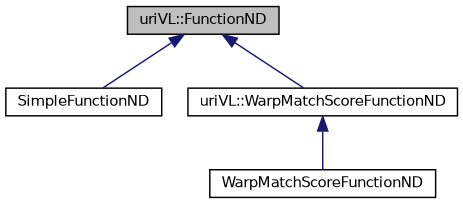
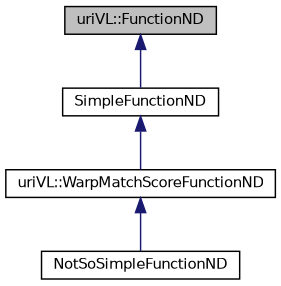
(269, 65) -> (141, 150)
(323, 184) -> (141, 265)
